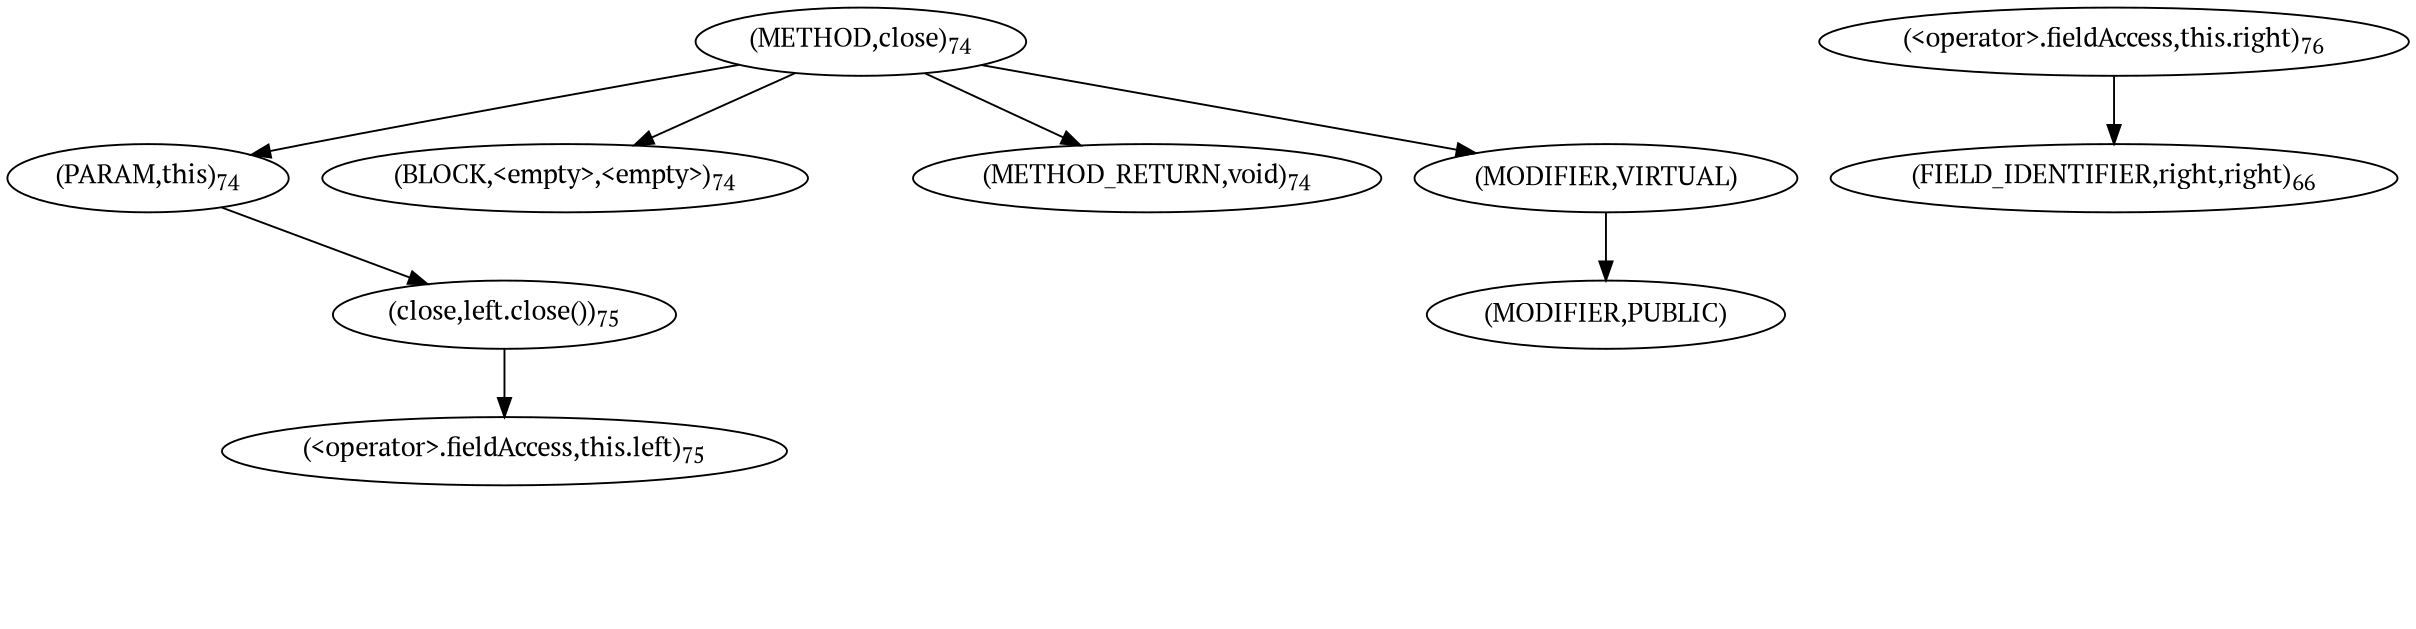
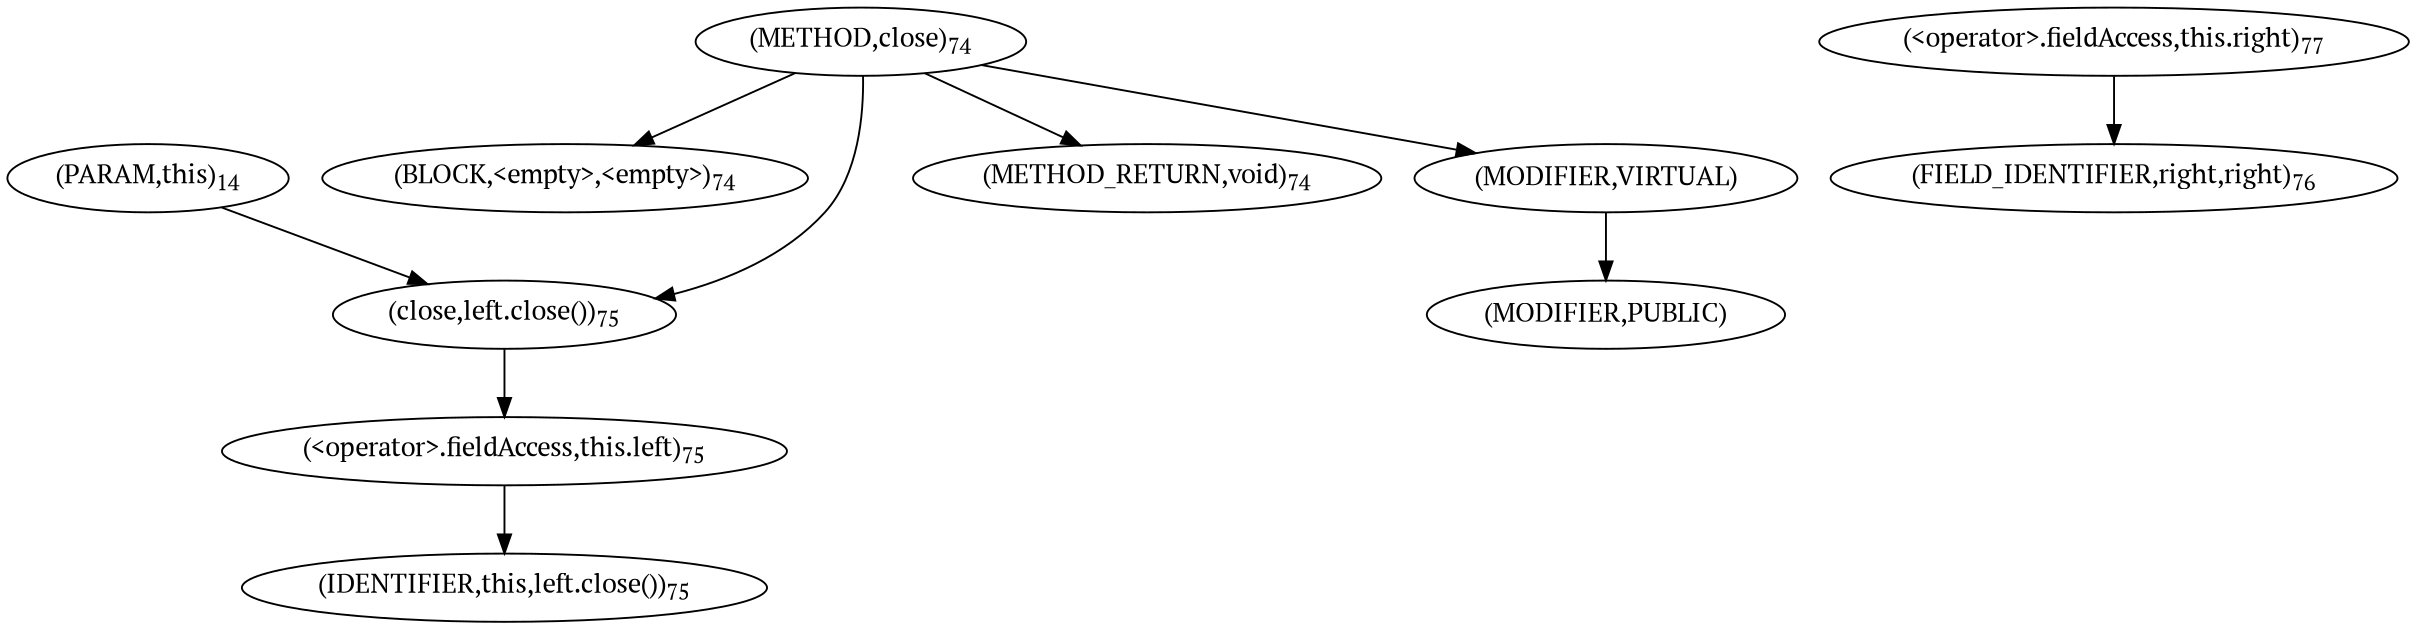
(2313, 39) -> (2313, 39)
(504, 107) -> (814, 223)
(229, 175) -> (229, 175)
(2305, 175) -> (2305, 175)
none -> (504, 588)
